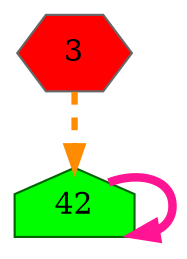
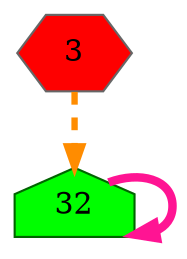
(75, 206) -> (75, 206)
